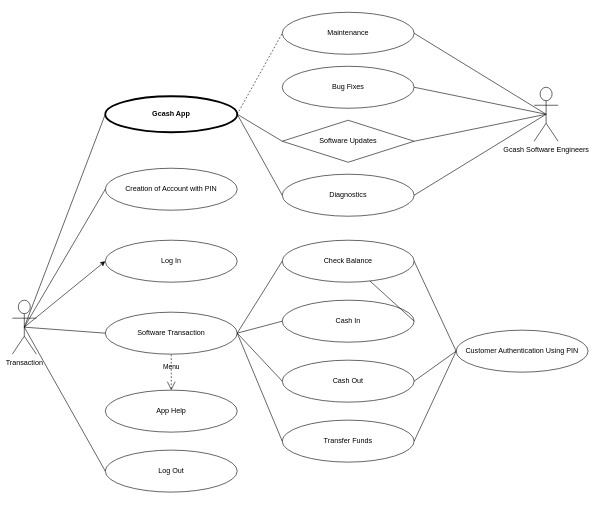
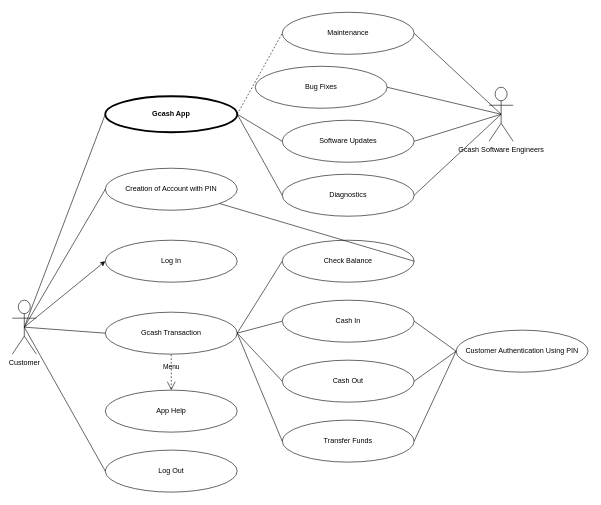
(348, 87) -> (321, 87)
(546, 114) -> (501, 114)
(348, 141) -> (348, 141)
(393, 302) -> (434, 335)
(434, 304) -> (317, 233)
(171, 333) -> (171, 333)
(25, 363) -> (25, 363)
